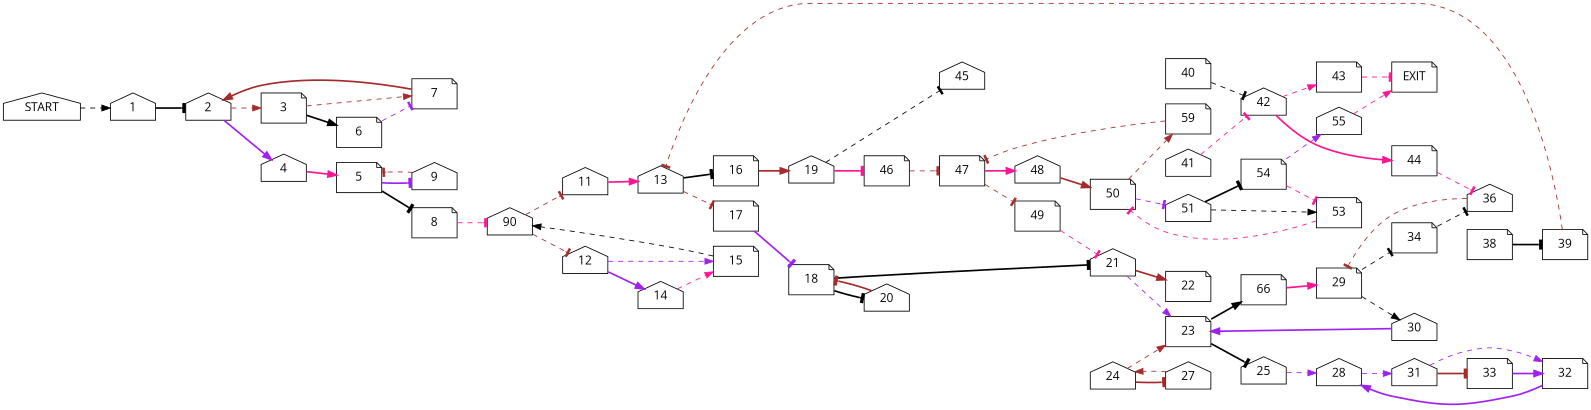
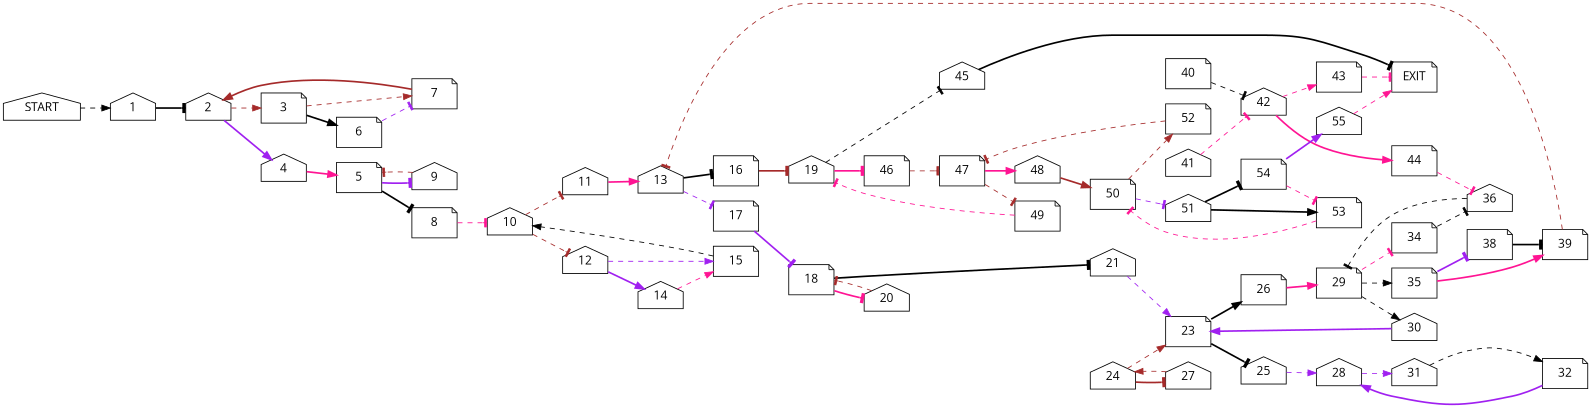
none -> (1183, 35)
(1188, 119) -> (1188, 119)
(1300, 149) -> (1300, 149)
(772, 171) -> (772, 171)
(697, 198) -> (697, 198)
(1259, 211) -> (1259, 211)
(1397, 212) -> (1397, 212)
(510, 223) -> (510, 223)
(1078, 242) -> (925, 206)
(1375, 261) -> (1375, 261)
none -> (1414, 283)
(855, 285) -> (855, 285)
(1188, 286) -> none
(1264, 290) -> (1264, 290)
(847, 294) -> (847, 294)
(1481, 348) -> (1481, 348)
(1490, 374) -> none
